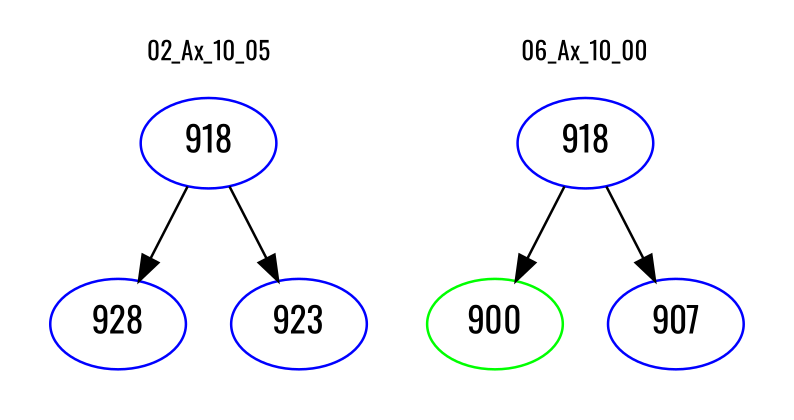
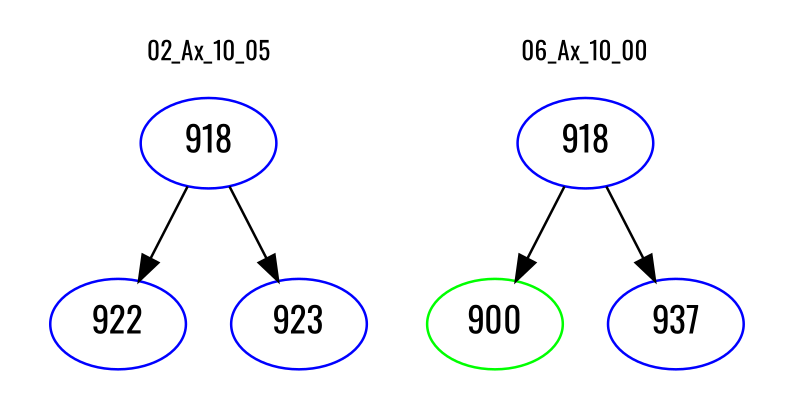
(118, 324) -> (118, 324)
(676, 324) -> (676, 324)
